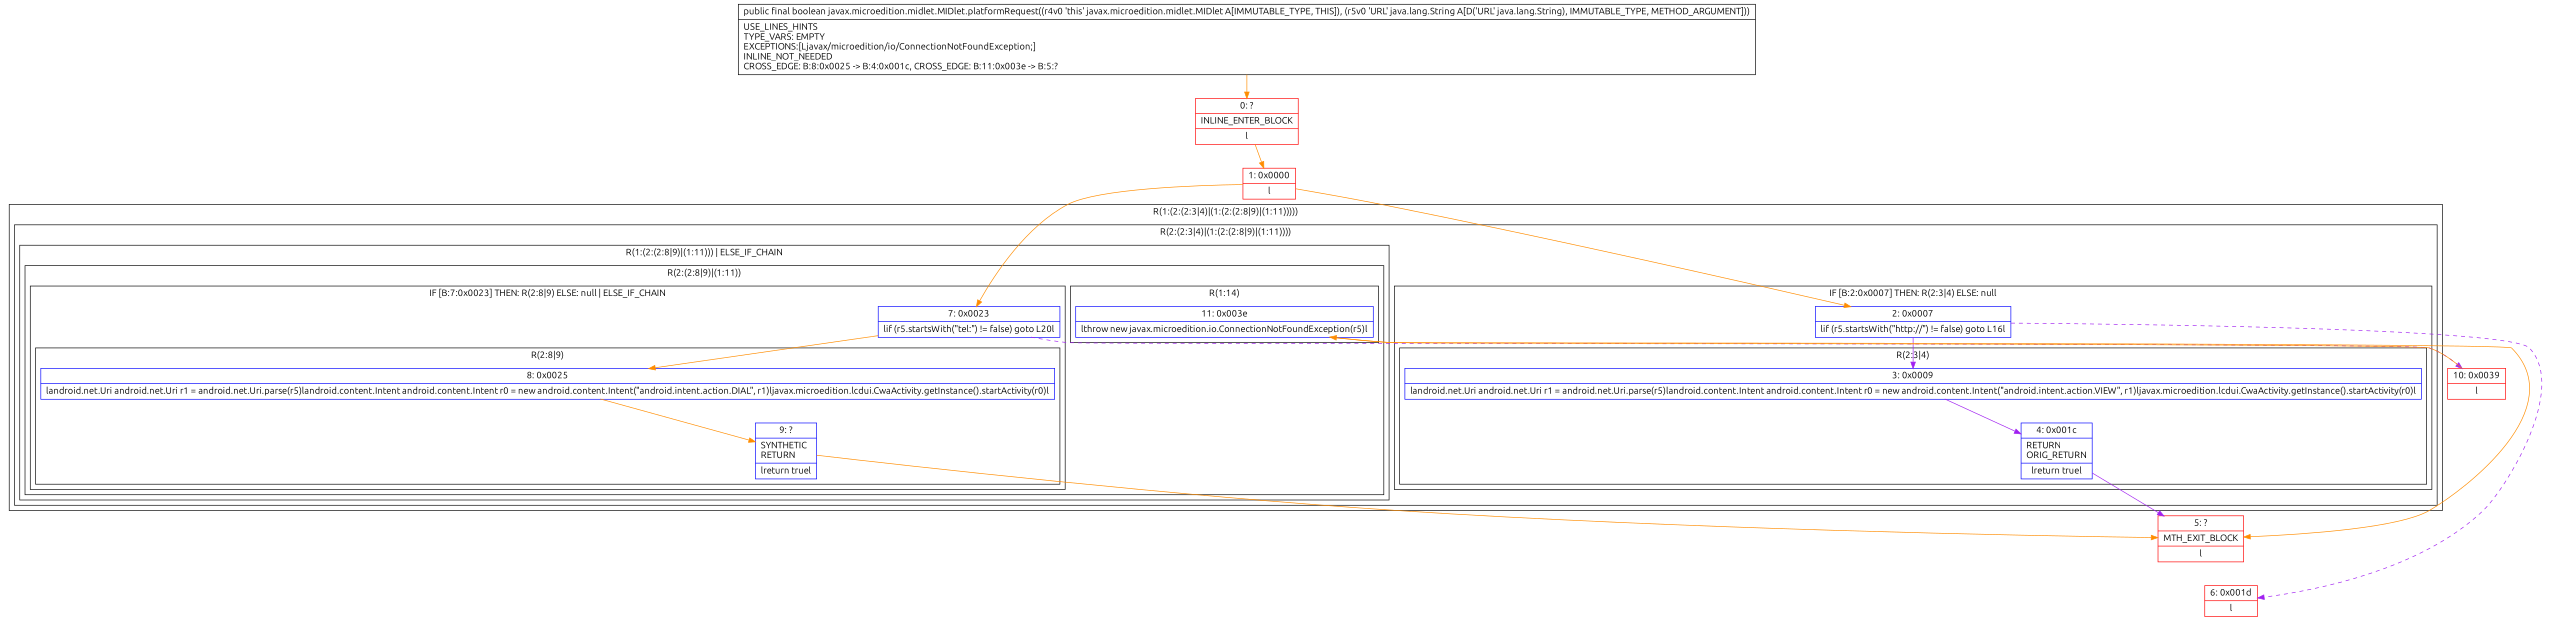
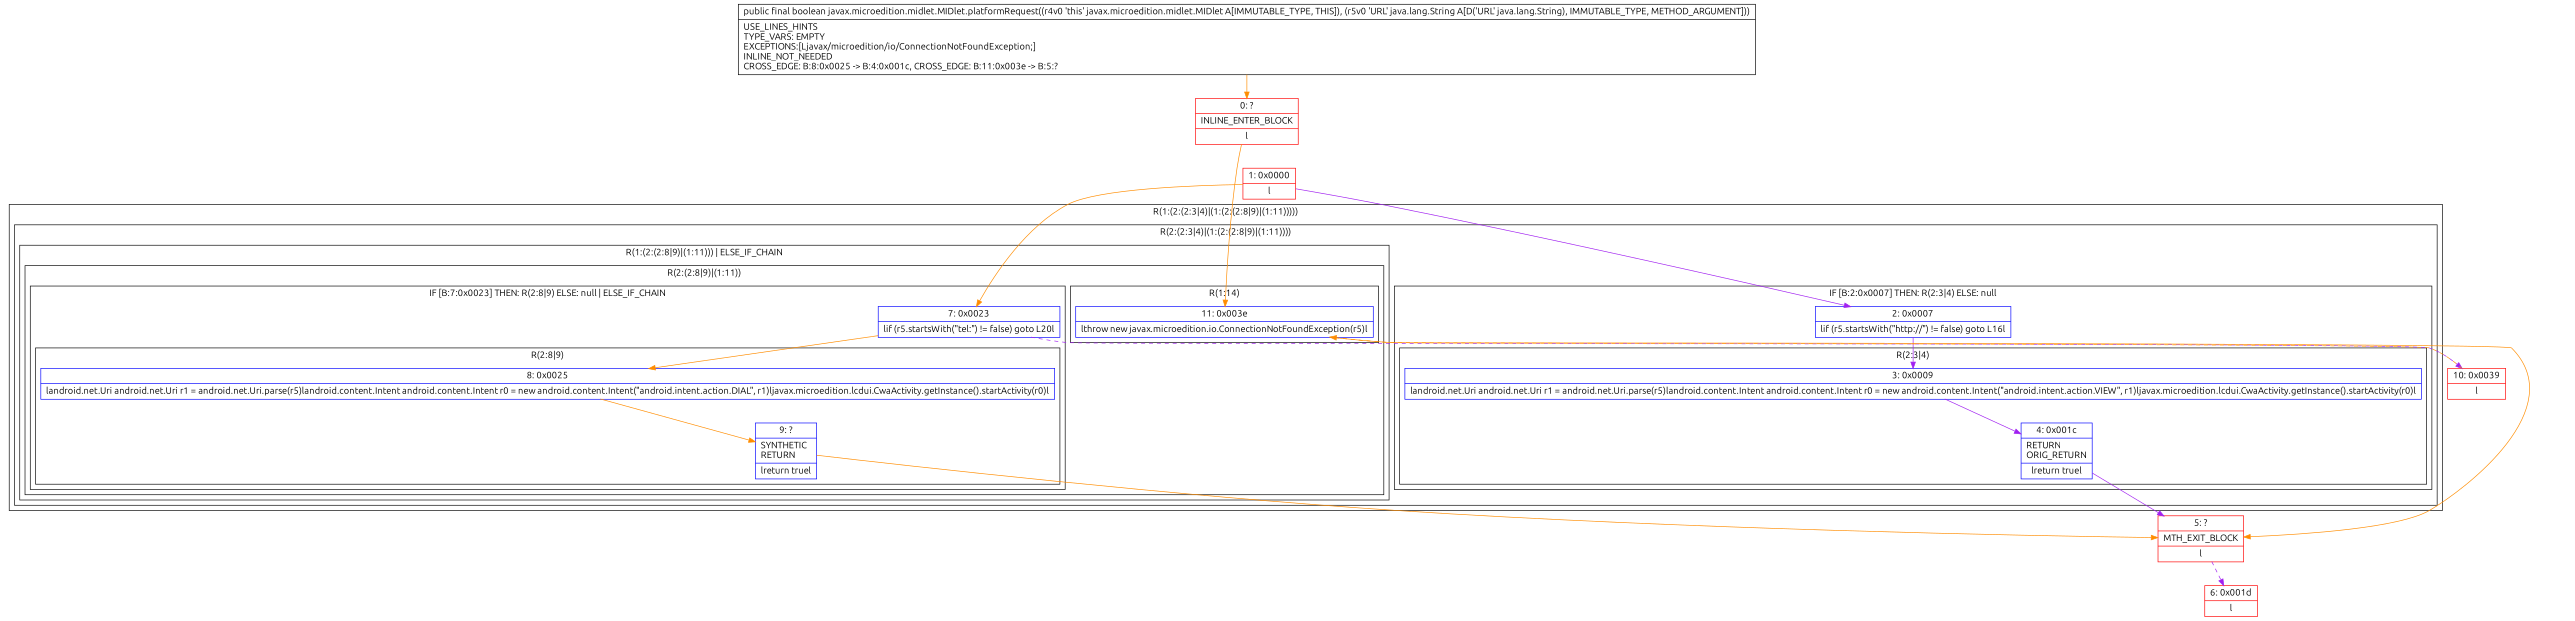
(1258, 153) -> (1231, 218)
(1571, 244) -> (1571, 244)
(2480, 338) -> (2216, 571)
(1902, 344) -> (1902, 344)
